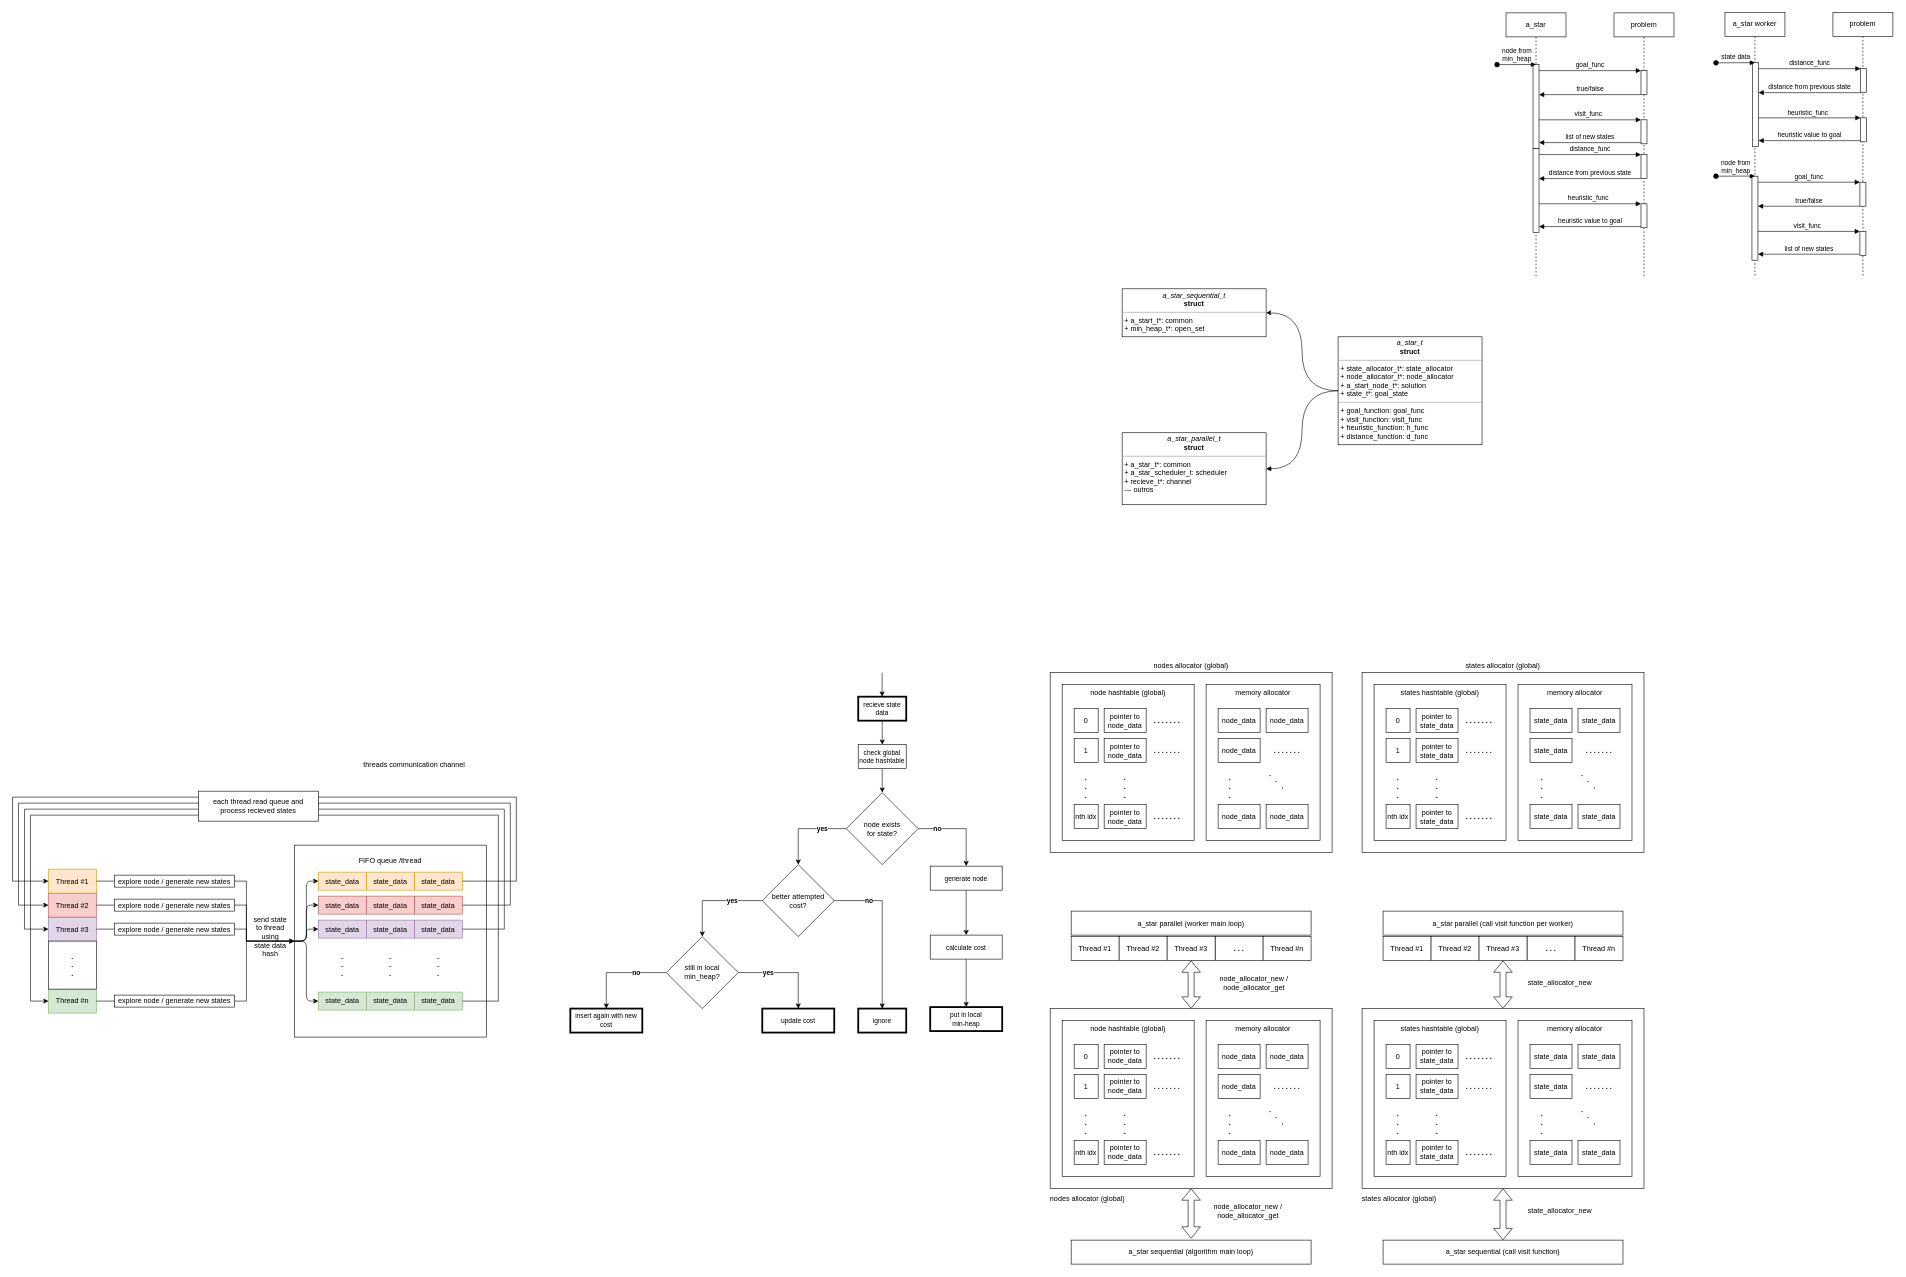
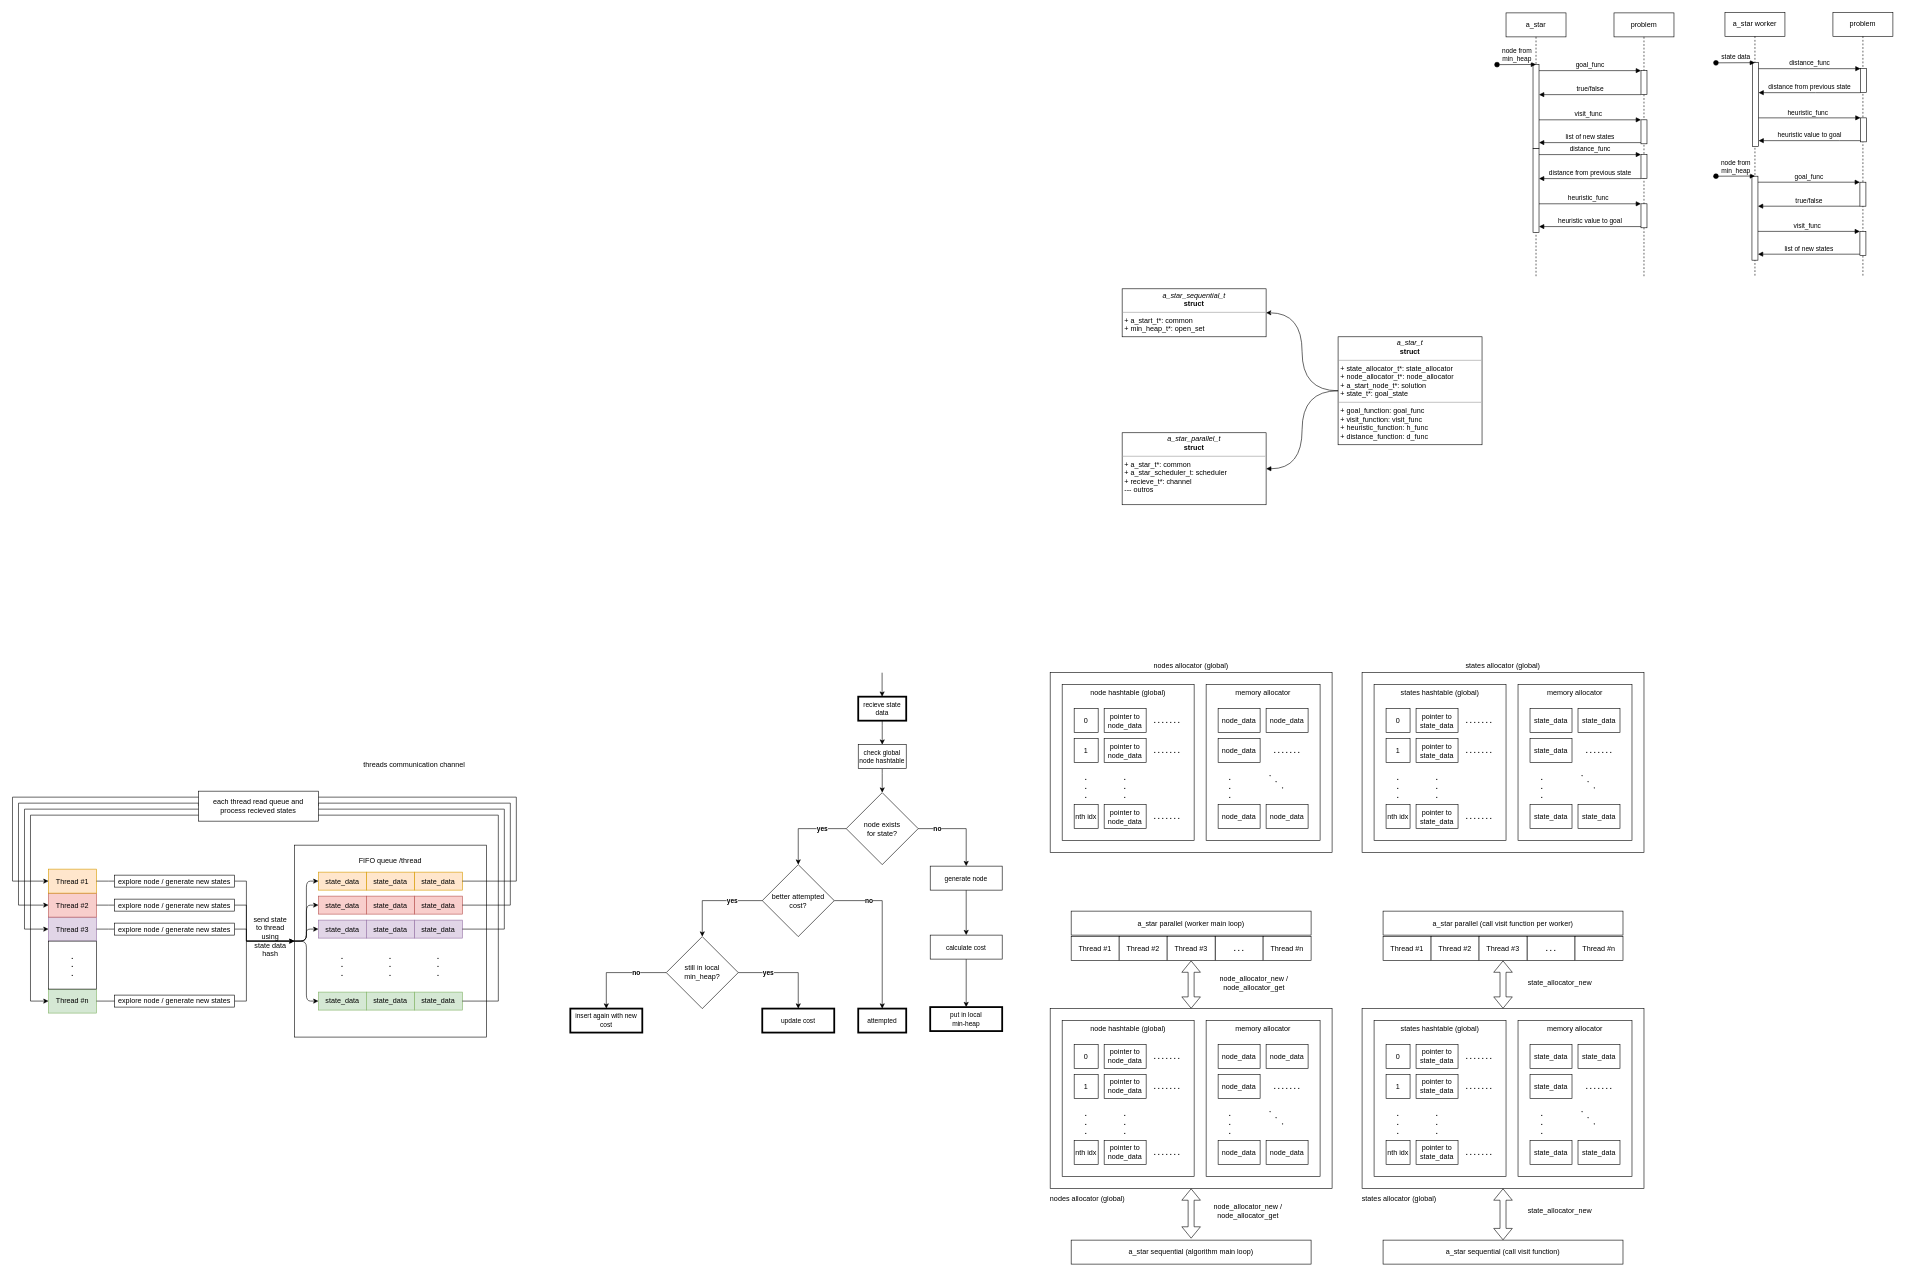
(882, 1021) -> (882, 1021)
